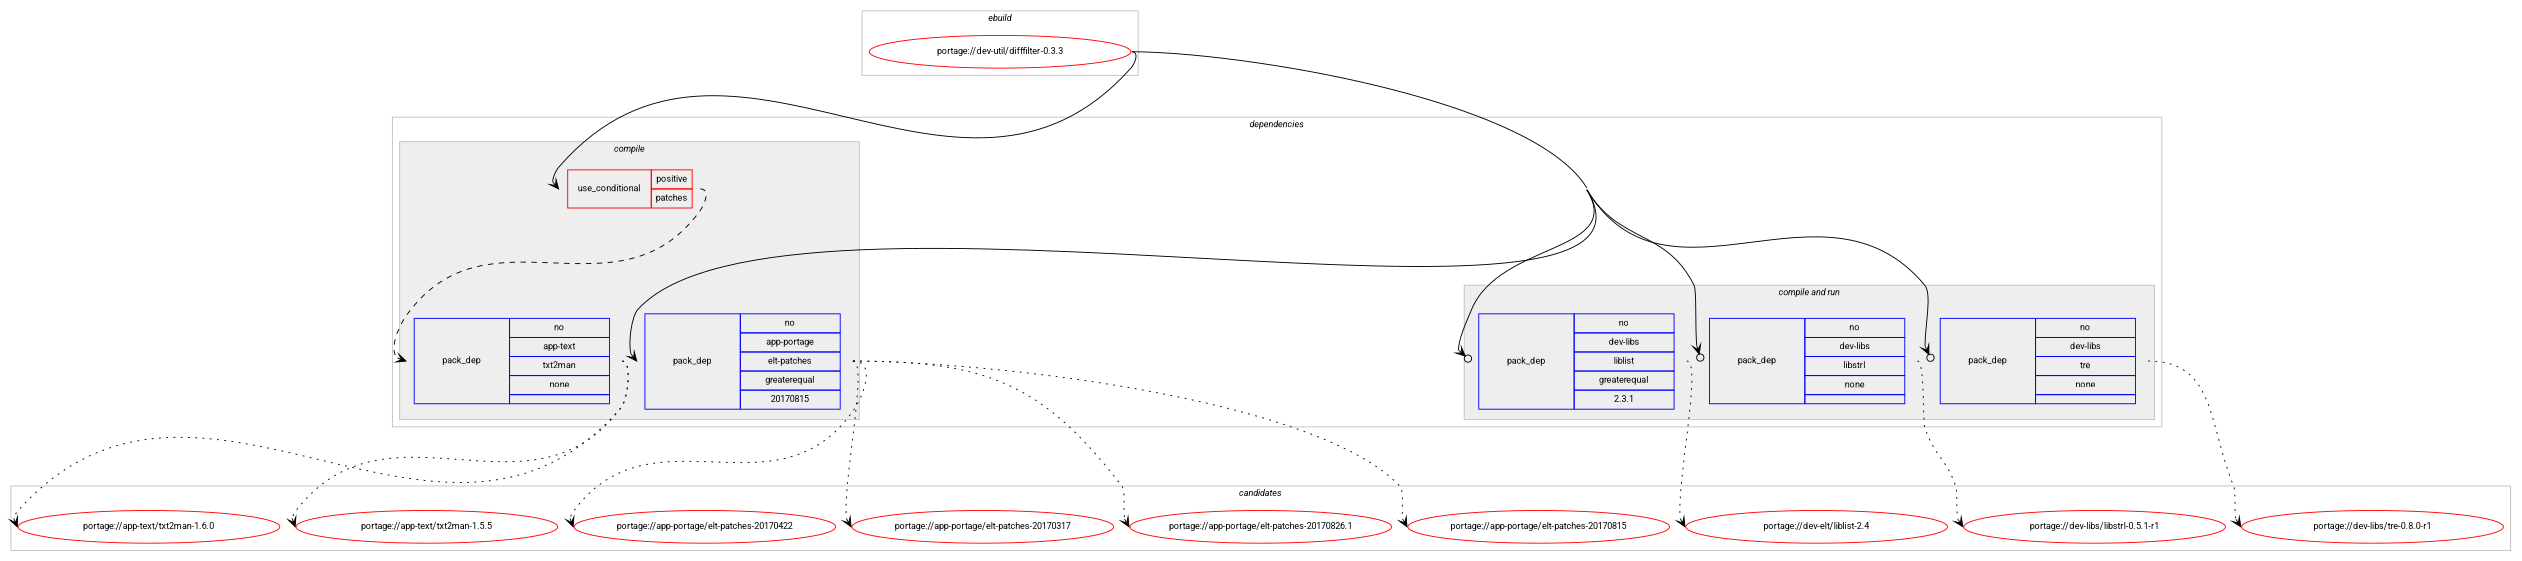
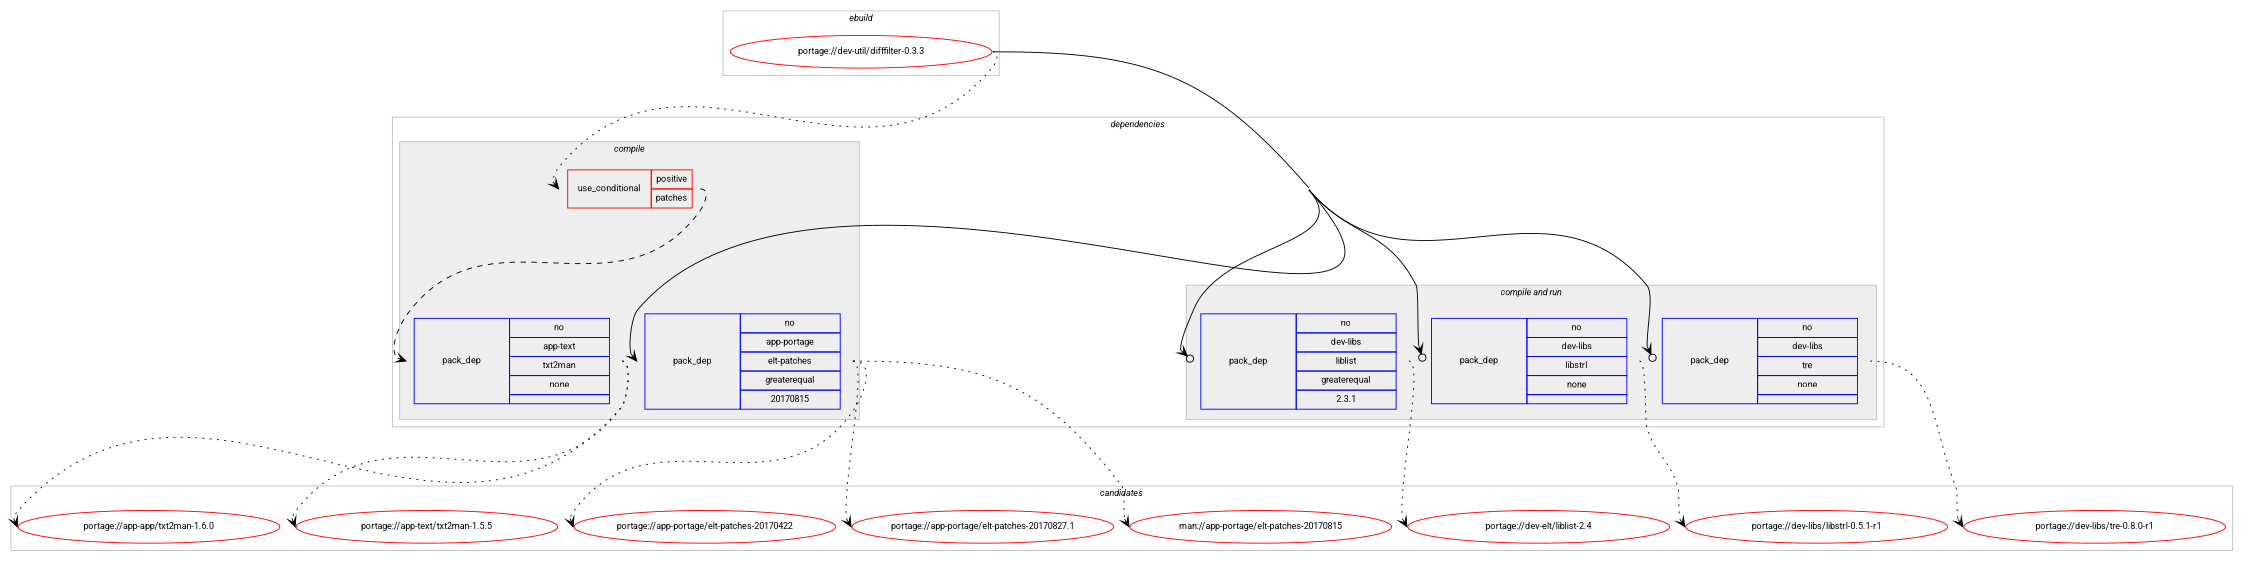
(878, 124) -> (814, 123)
(149, 527) -> (149, 527)
(983, 527) -> none
(1261, 527) -> (983, 527)
(1539, 527) -> (1261, 527)
